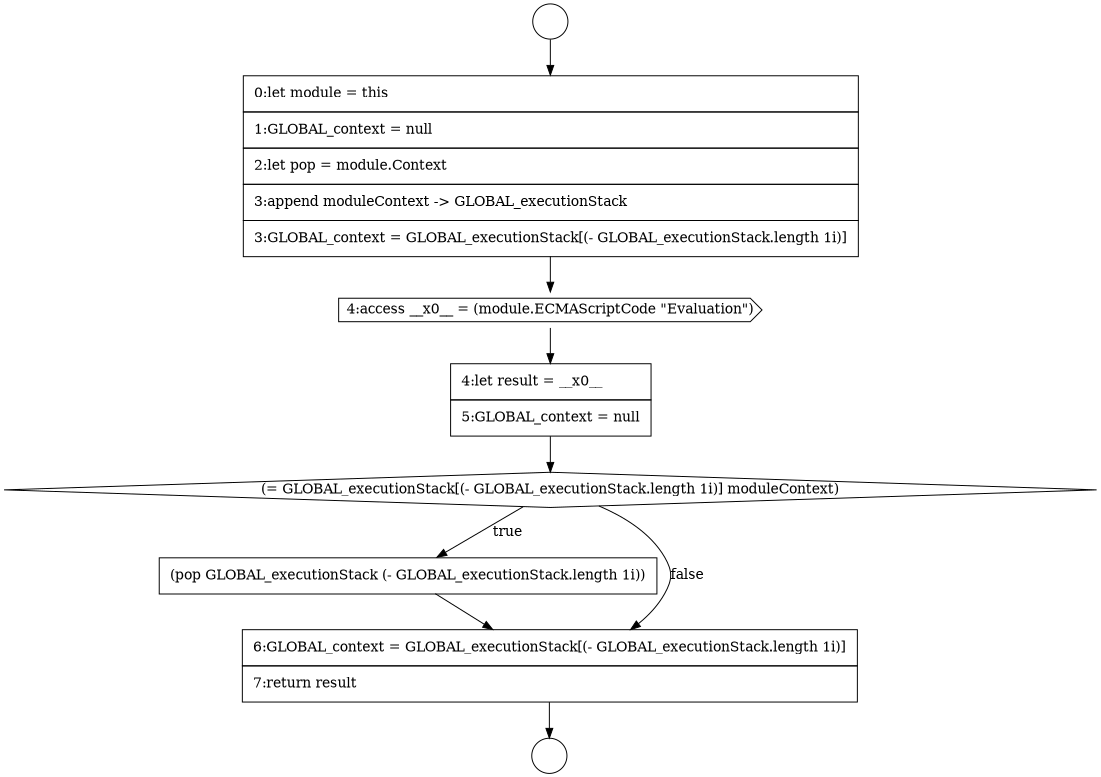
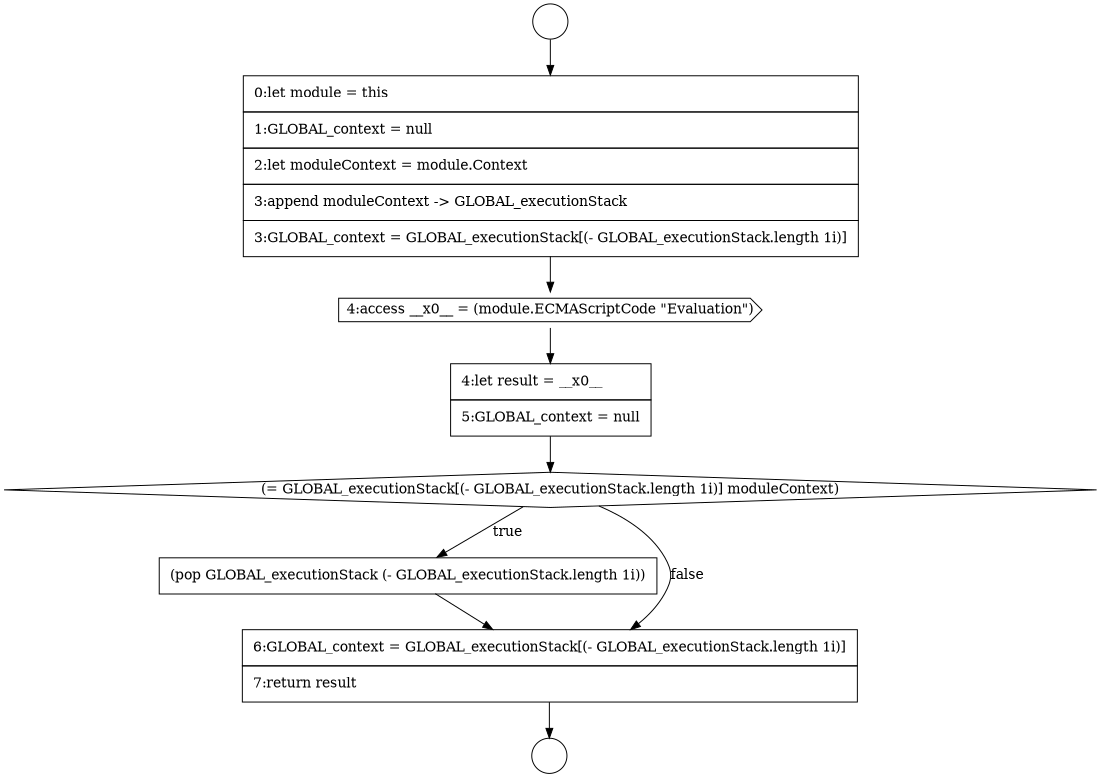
(351, 166) -> (391, 166)
